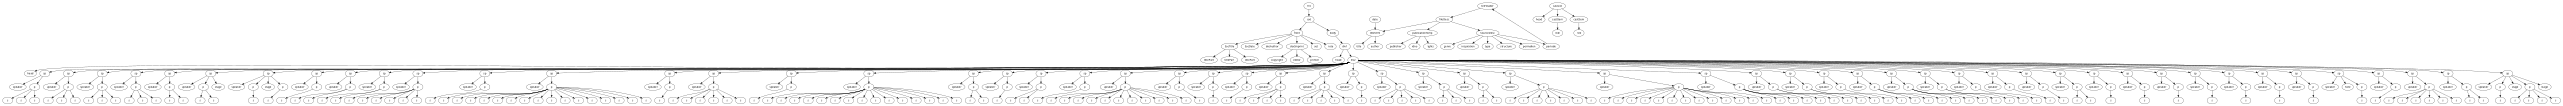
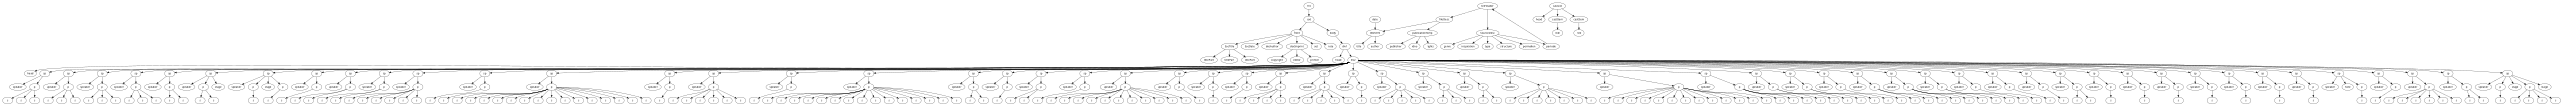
(1464, 26) -> (1488, 19)
